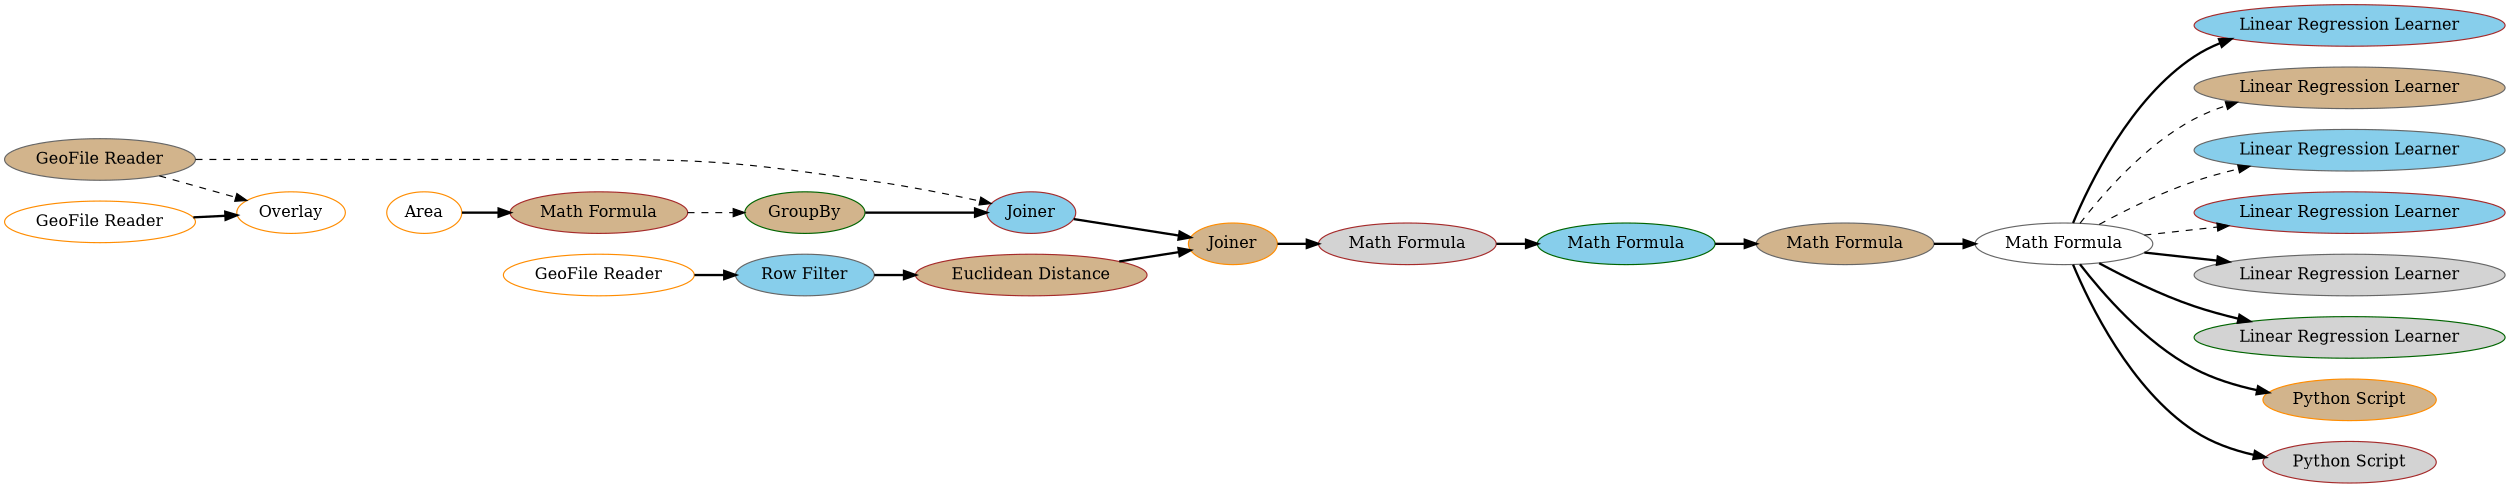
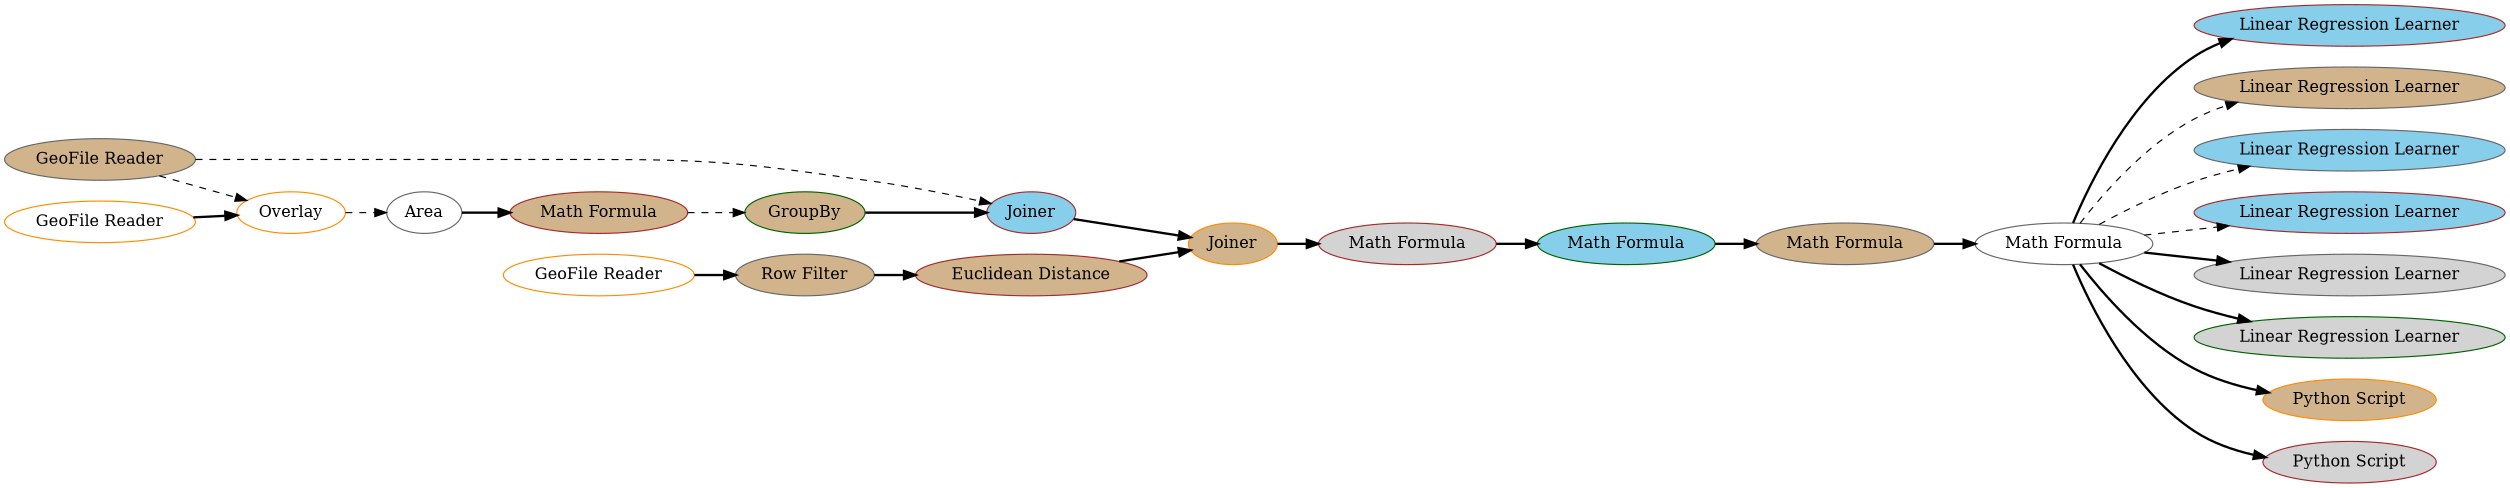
none -> (360, 213)
(424, 213) -> (424, 213)
(805, 275) -> (805, 275)
